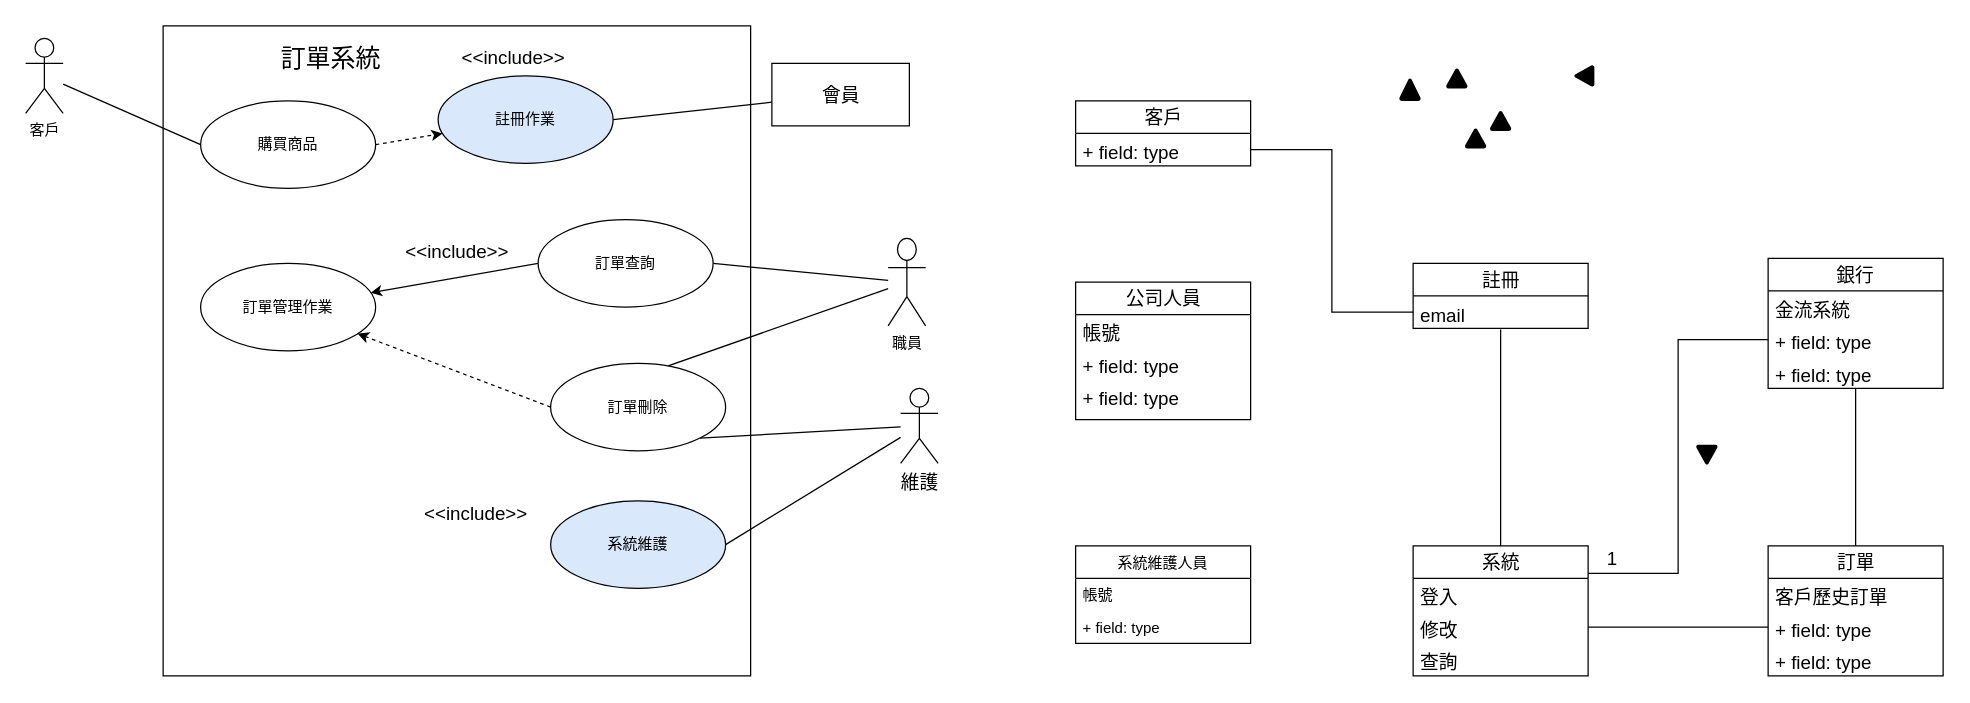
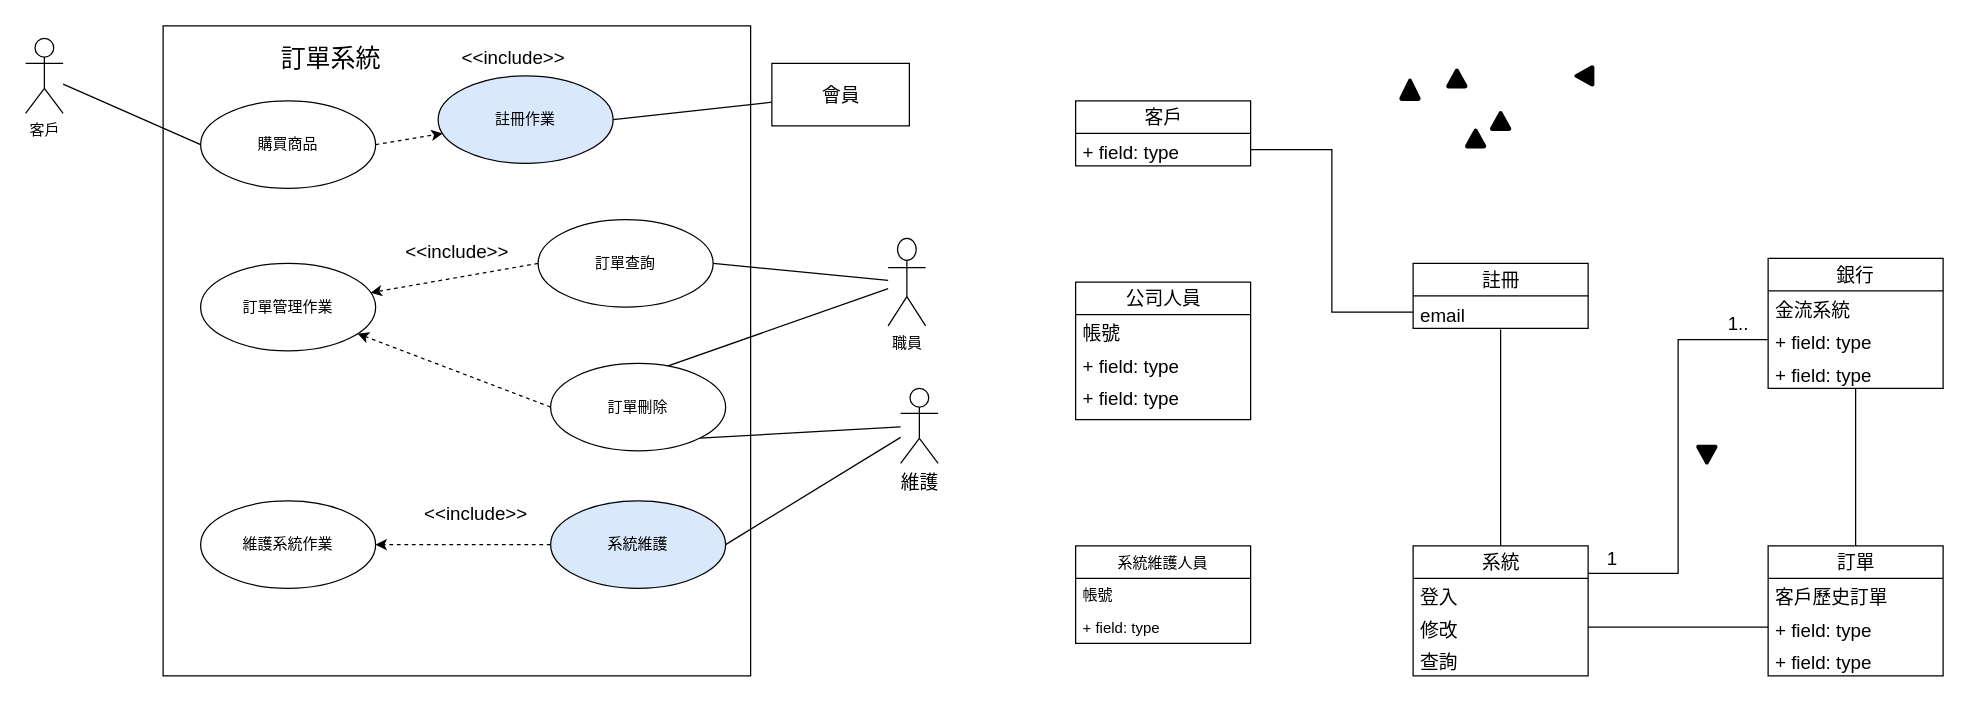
(458, 277) -> (458, 277)
none -> (1738, 323)
none -> (288, 544)
none -> (468, 544)
